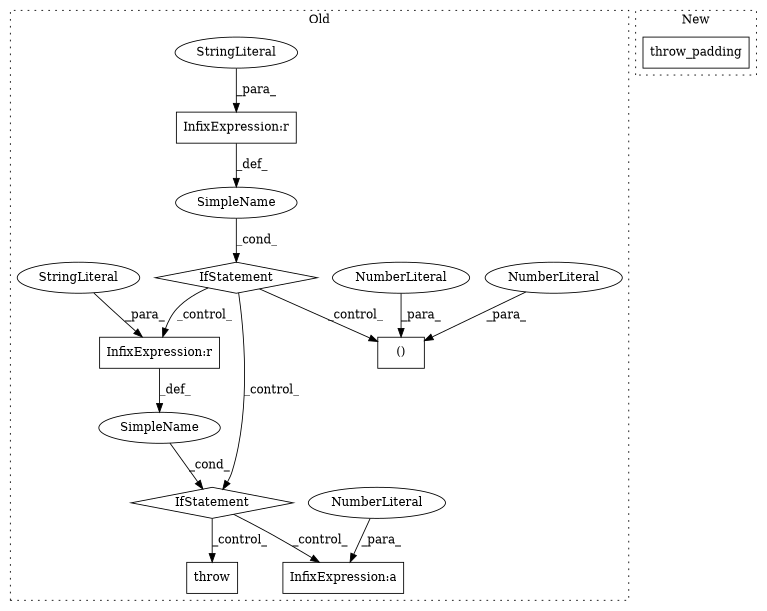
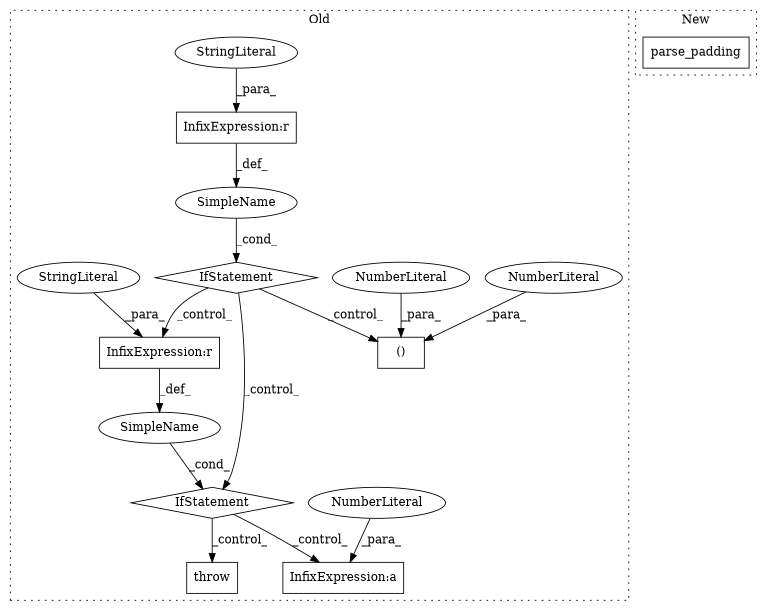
(696, 53) -> (696, 53)
